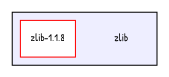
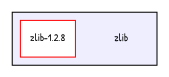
(48, 39) -> (48, 39)
